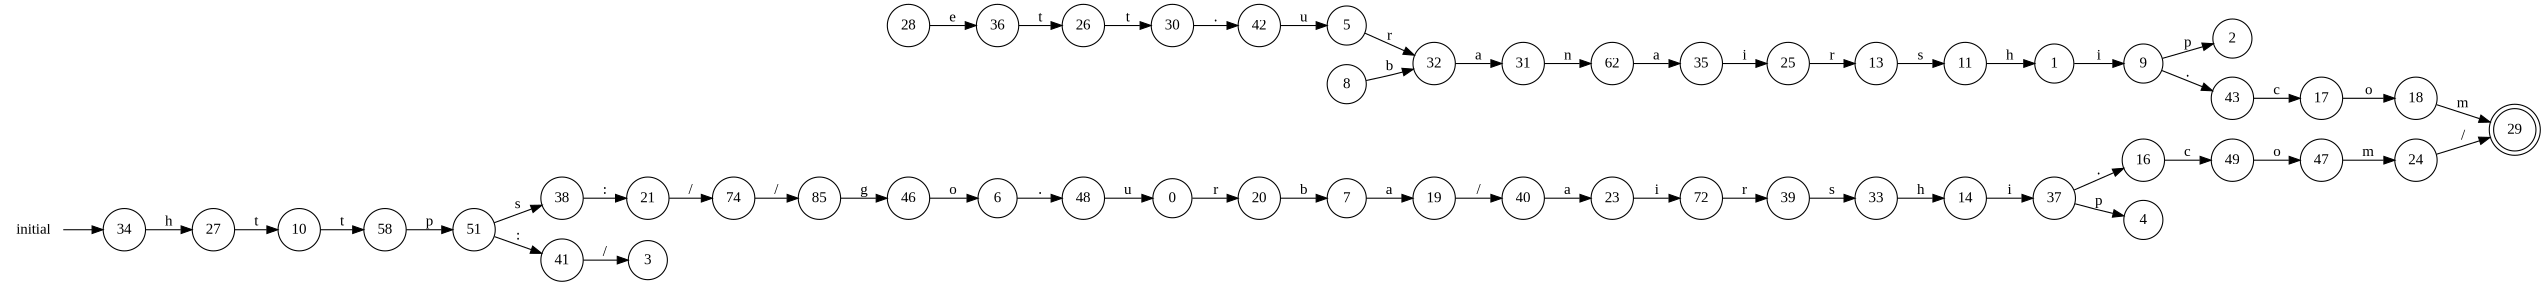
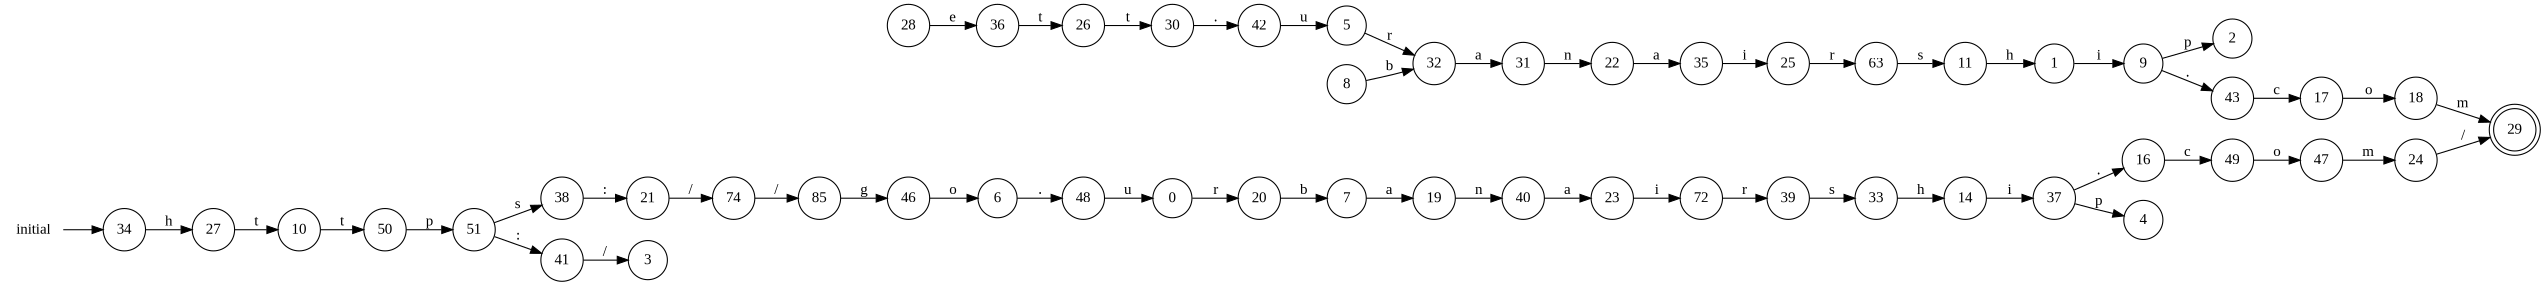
(1612, 64) -> (1612, 64)
(1876, 64) -> (1876, 64)
(1479, 190) -> (1479, 190)
(385, 230) -> (385, 230)
